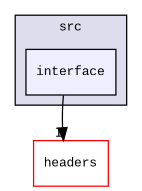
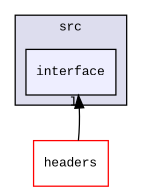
(62, 113) -> (79, 124)
